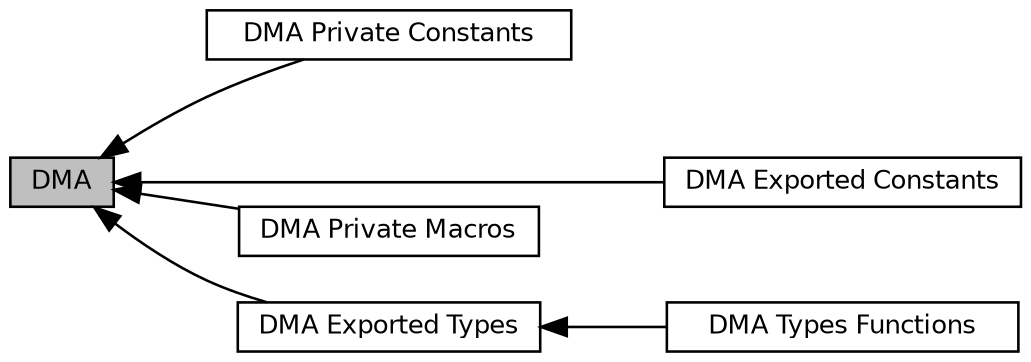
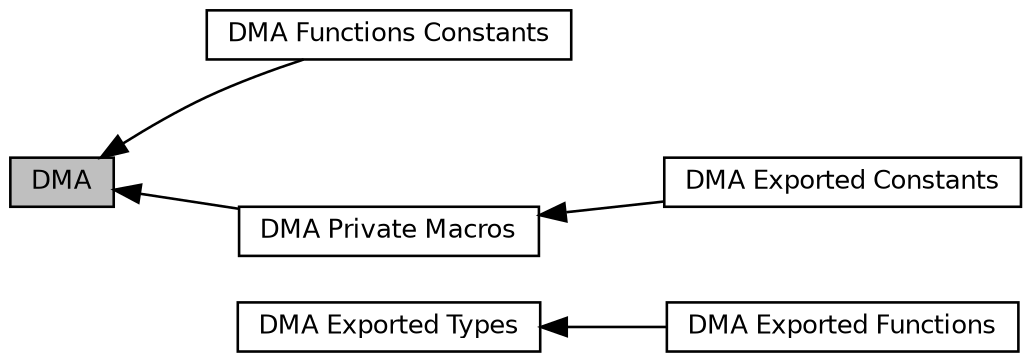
(389, 35) -> (389, 35)
(402, 182) -> (615, 207)
(187, 270) -> none
(843, 327) -> (843, 327)
